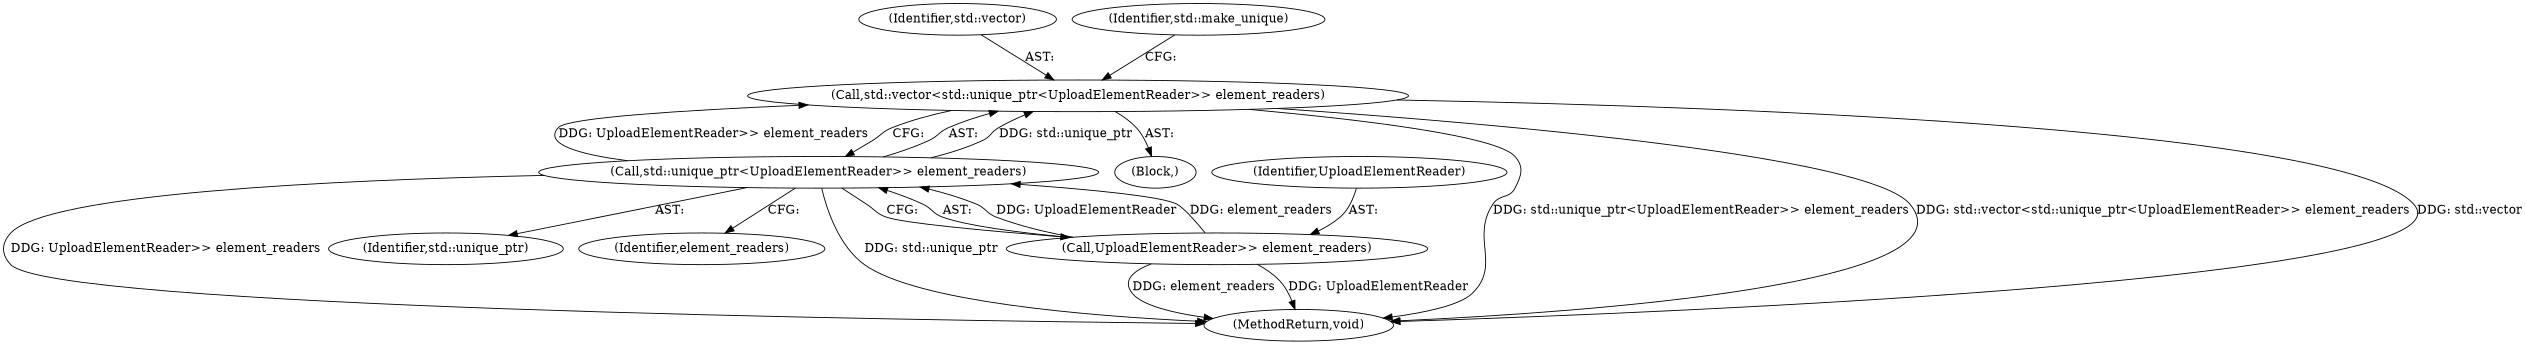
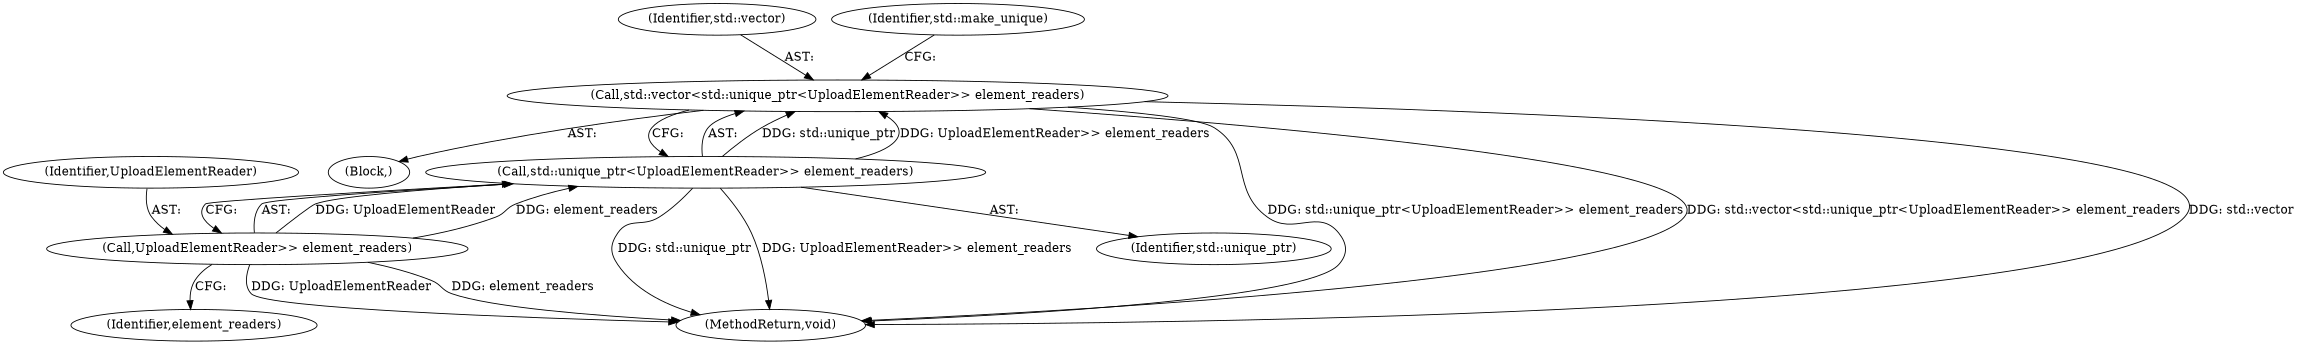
(764, 208) -> (196, 279)
